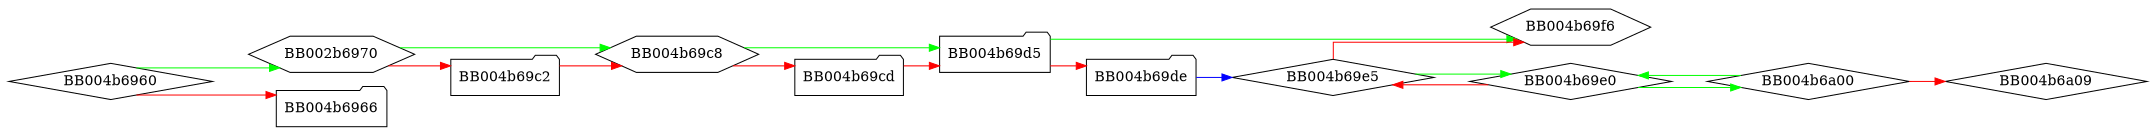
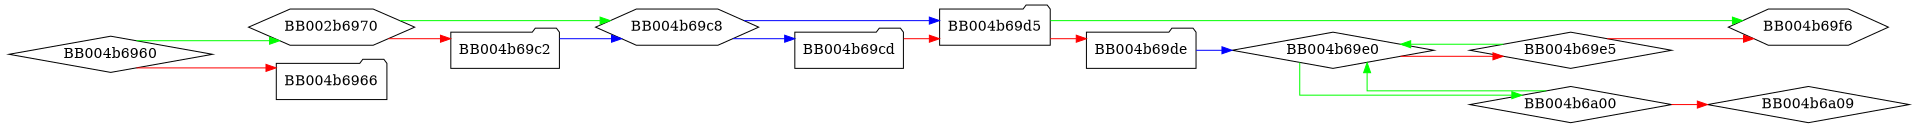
(837, 48) -> (837, 21)
(586, 66) -> (586, 39)
(759, 66) -> (759, 39)
(1209, 77) -> (1209, 50)
